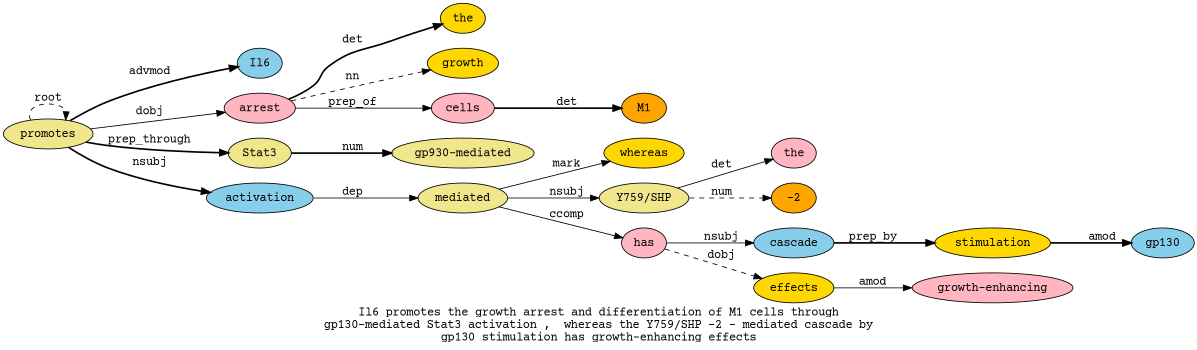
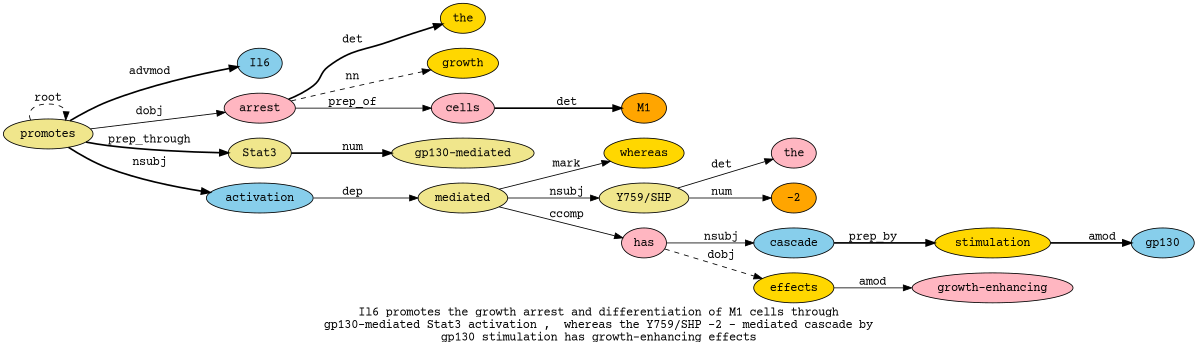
(463, 153) -> (463, 153)
(726, 198) -> (726, 198)
